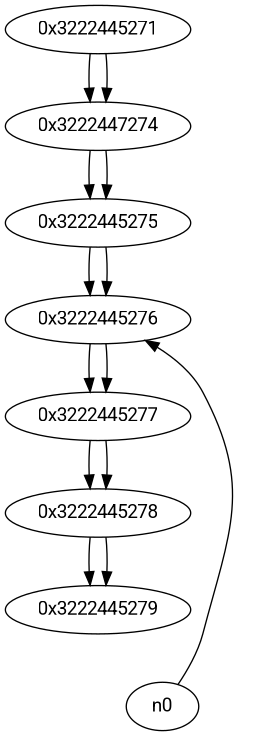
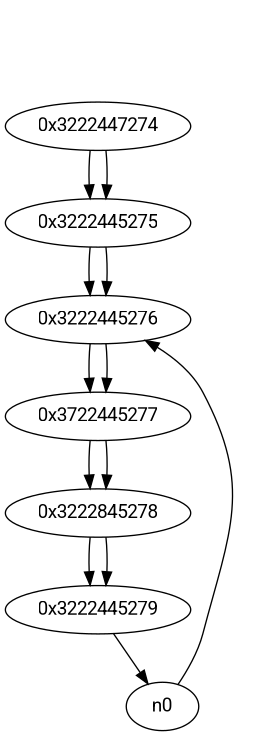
(98, 30) -> none
(98, 416) -> (98, 416)
(98, 513) -> (98, 513)
none -> (127, 653)
